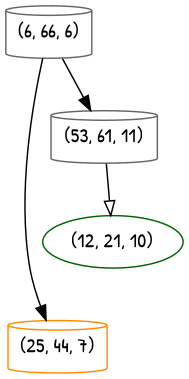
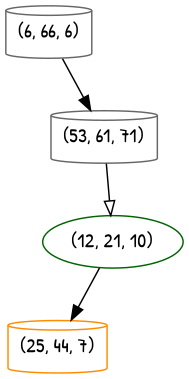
(104, 137) -> (104, 137)
(26, 183) -> (89, 288)
